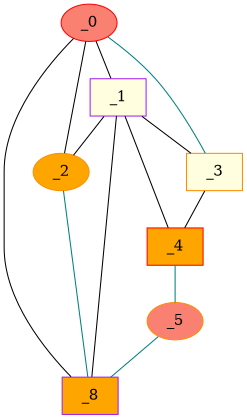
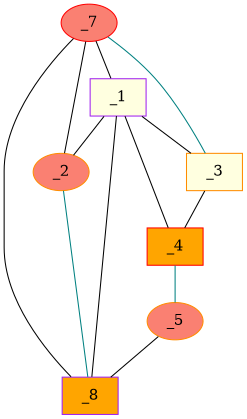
(89, 23) -> (89, 23)
(61, 172) -> (61, 172)
(135, 357) -> (135, 357)
